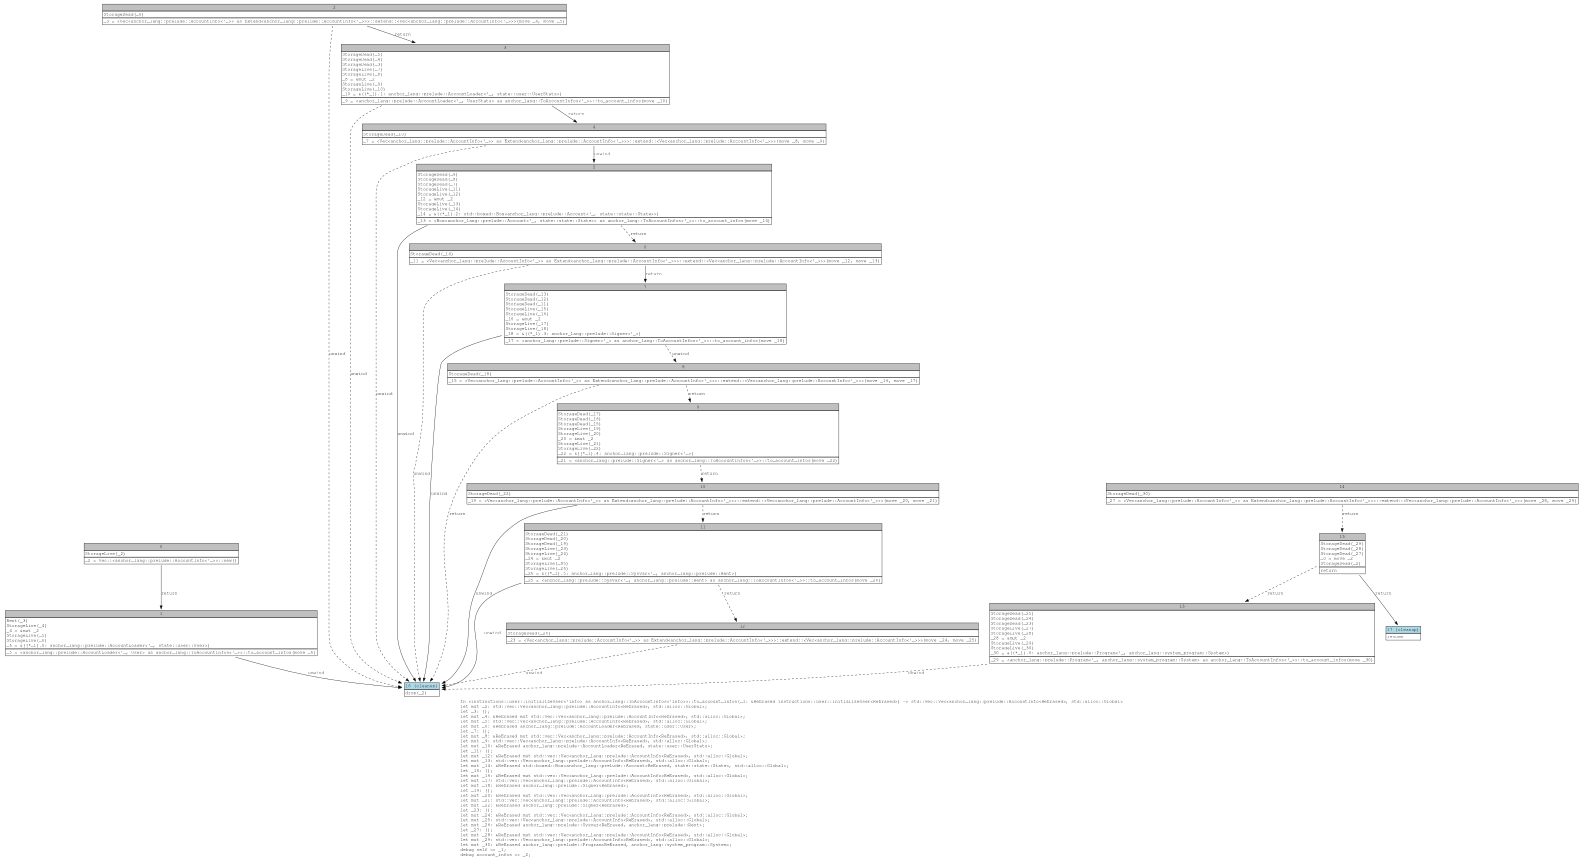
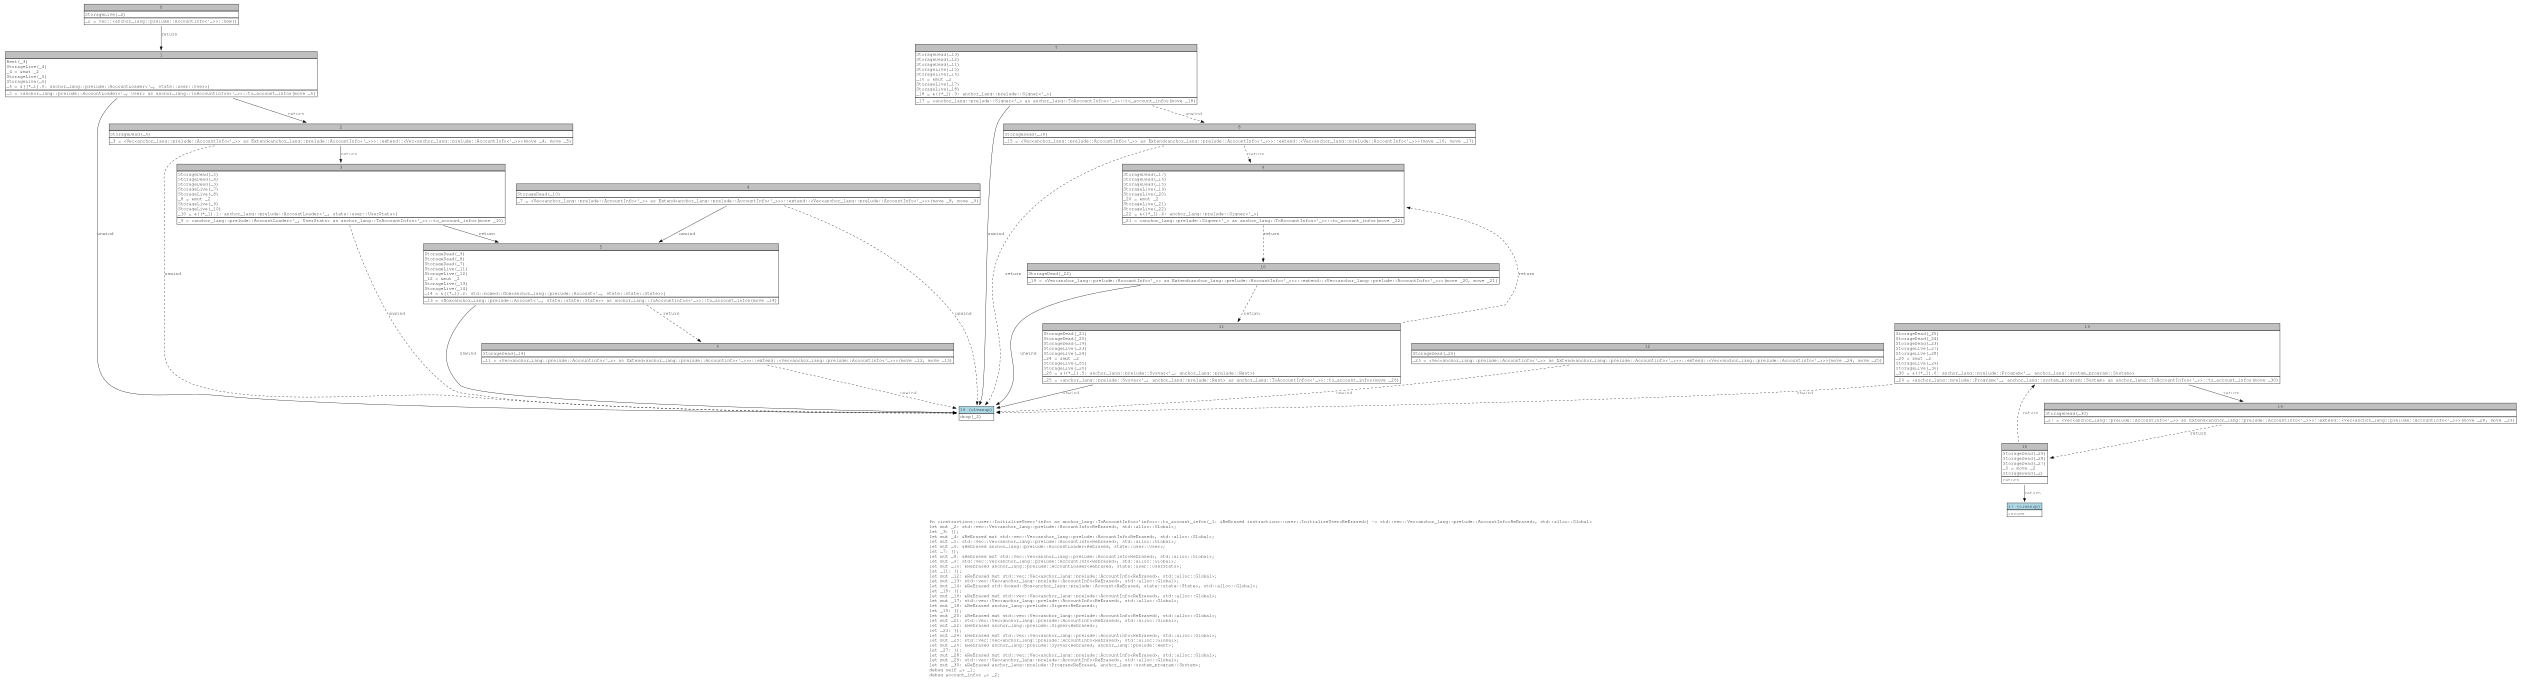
none -> (268, 110)
(563, 113) -> (469, 233)
(645, 272) -> none
none -> (2214, 393)
(727, 602) -> (1518, 274)
